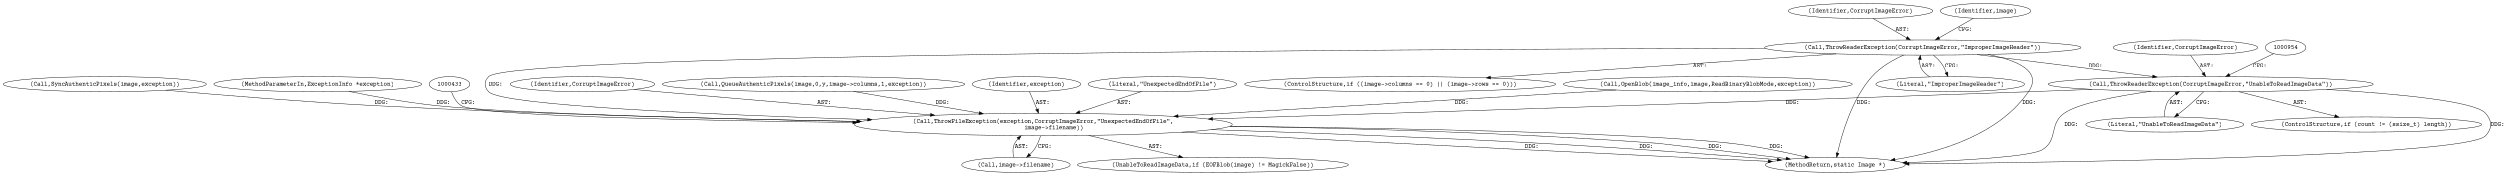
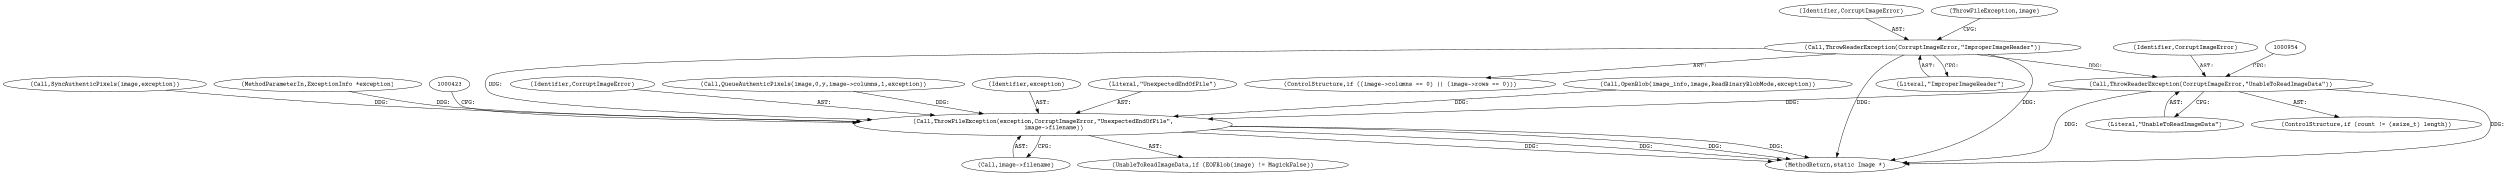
(1986, 11) -> (1994, 11)
(449, 84) -> (449, 84)
